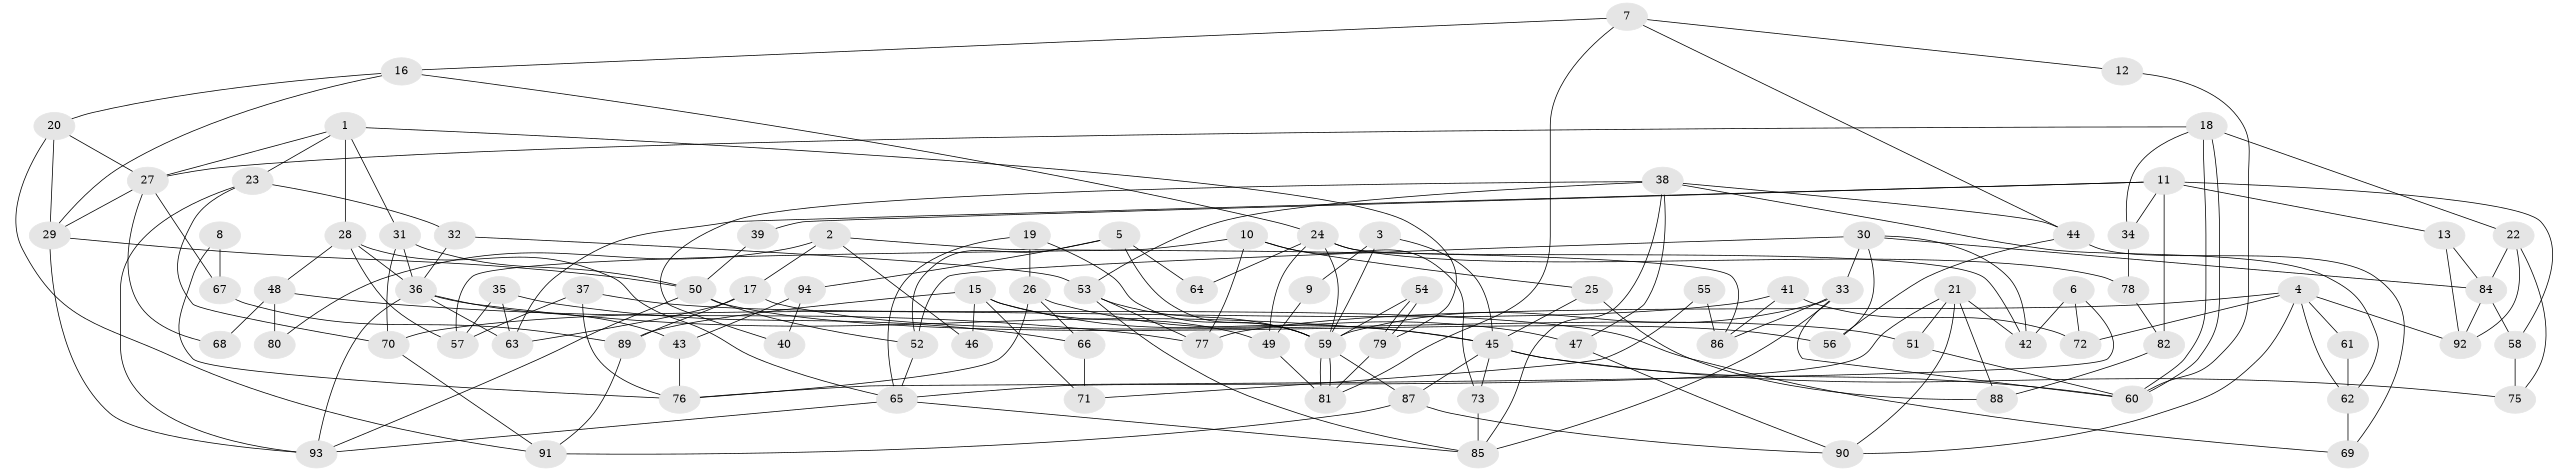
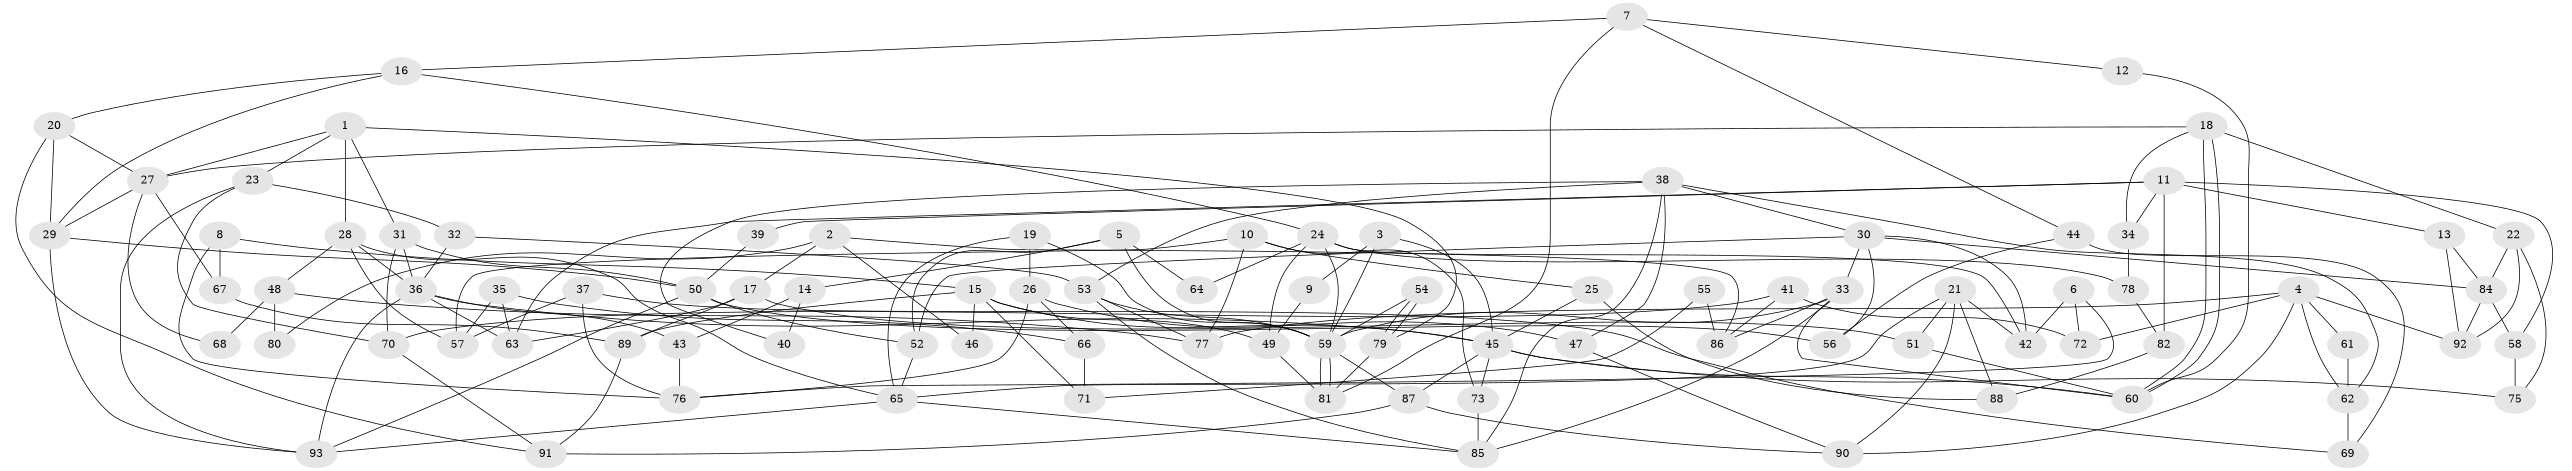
(1871, 201) -> (1763, 208)
none -> (615, 266)
(805, 290) -> (805, 290)
